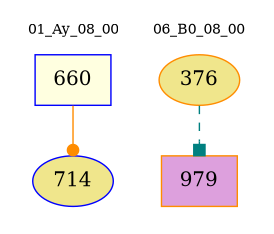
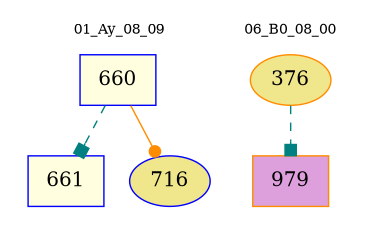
(74, 30) -> (119, 30)
none -> (66, 181)
(73, 181) -> (170, 181)
